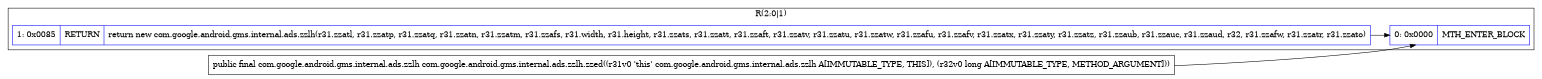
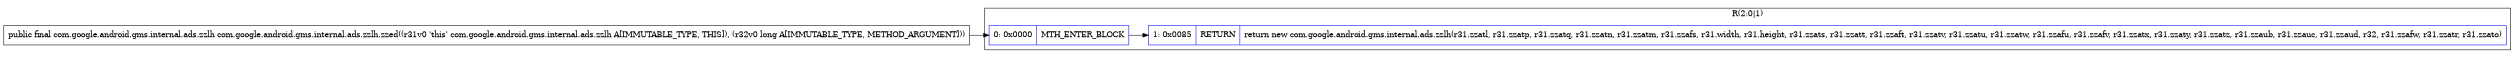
(1377, 35) -> (1136, 35)
